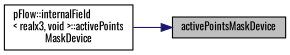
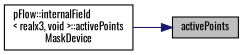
(229, 27) -> (205, 27)
